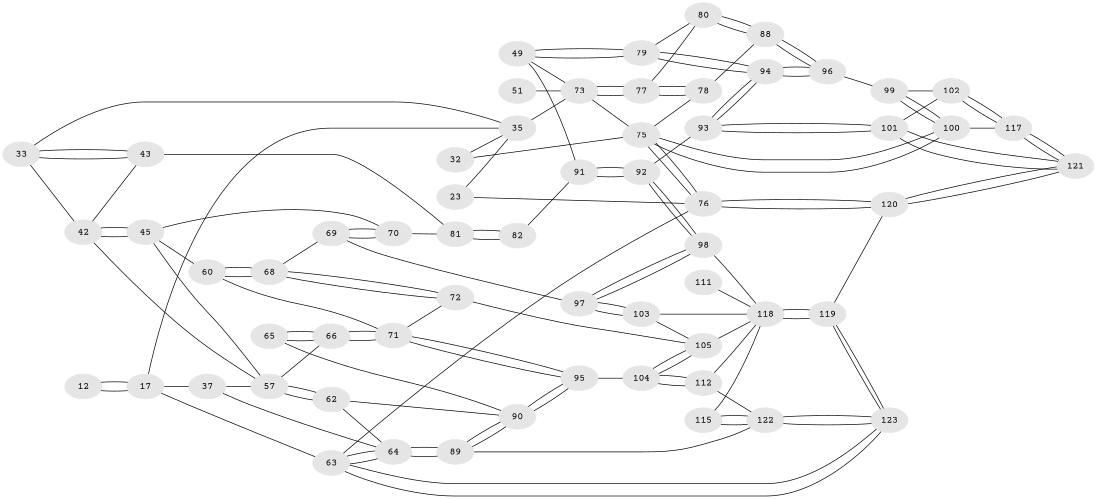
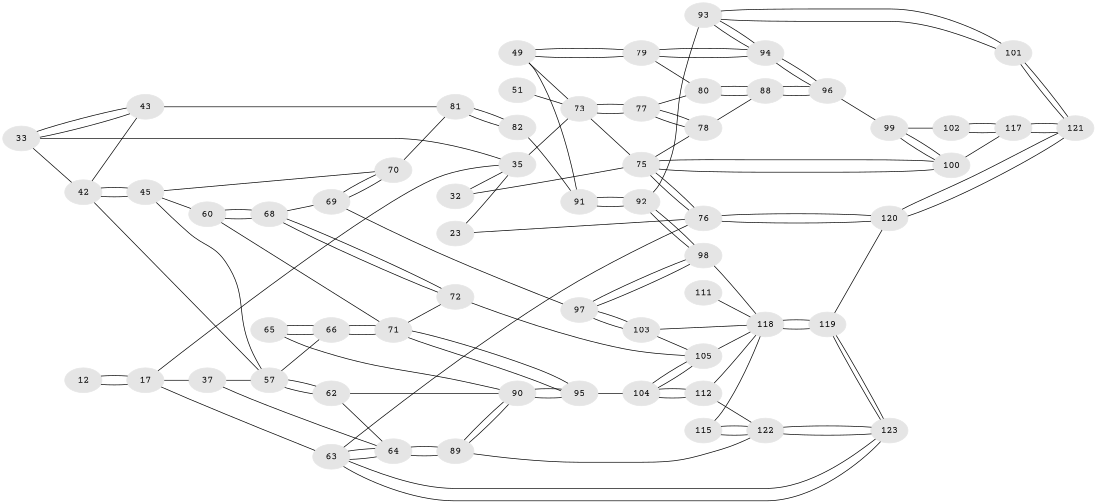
(912, 115) -> none
